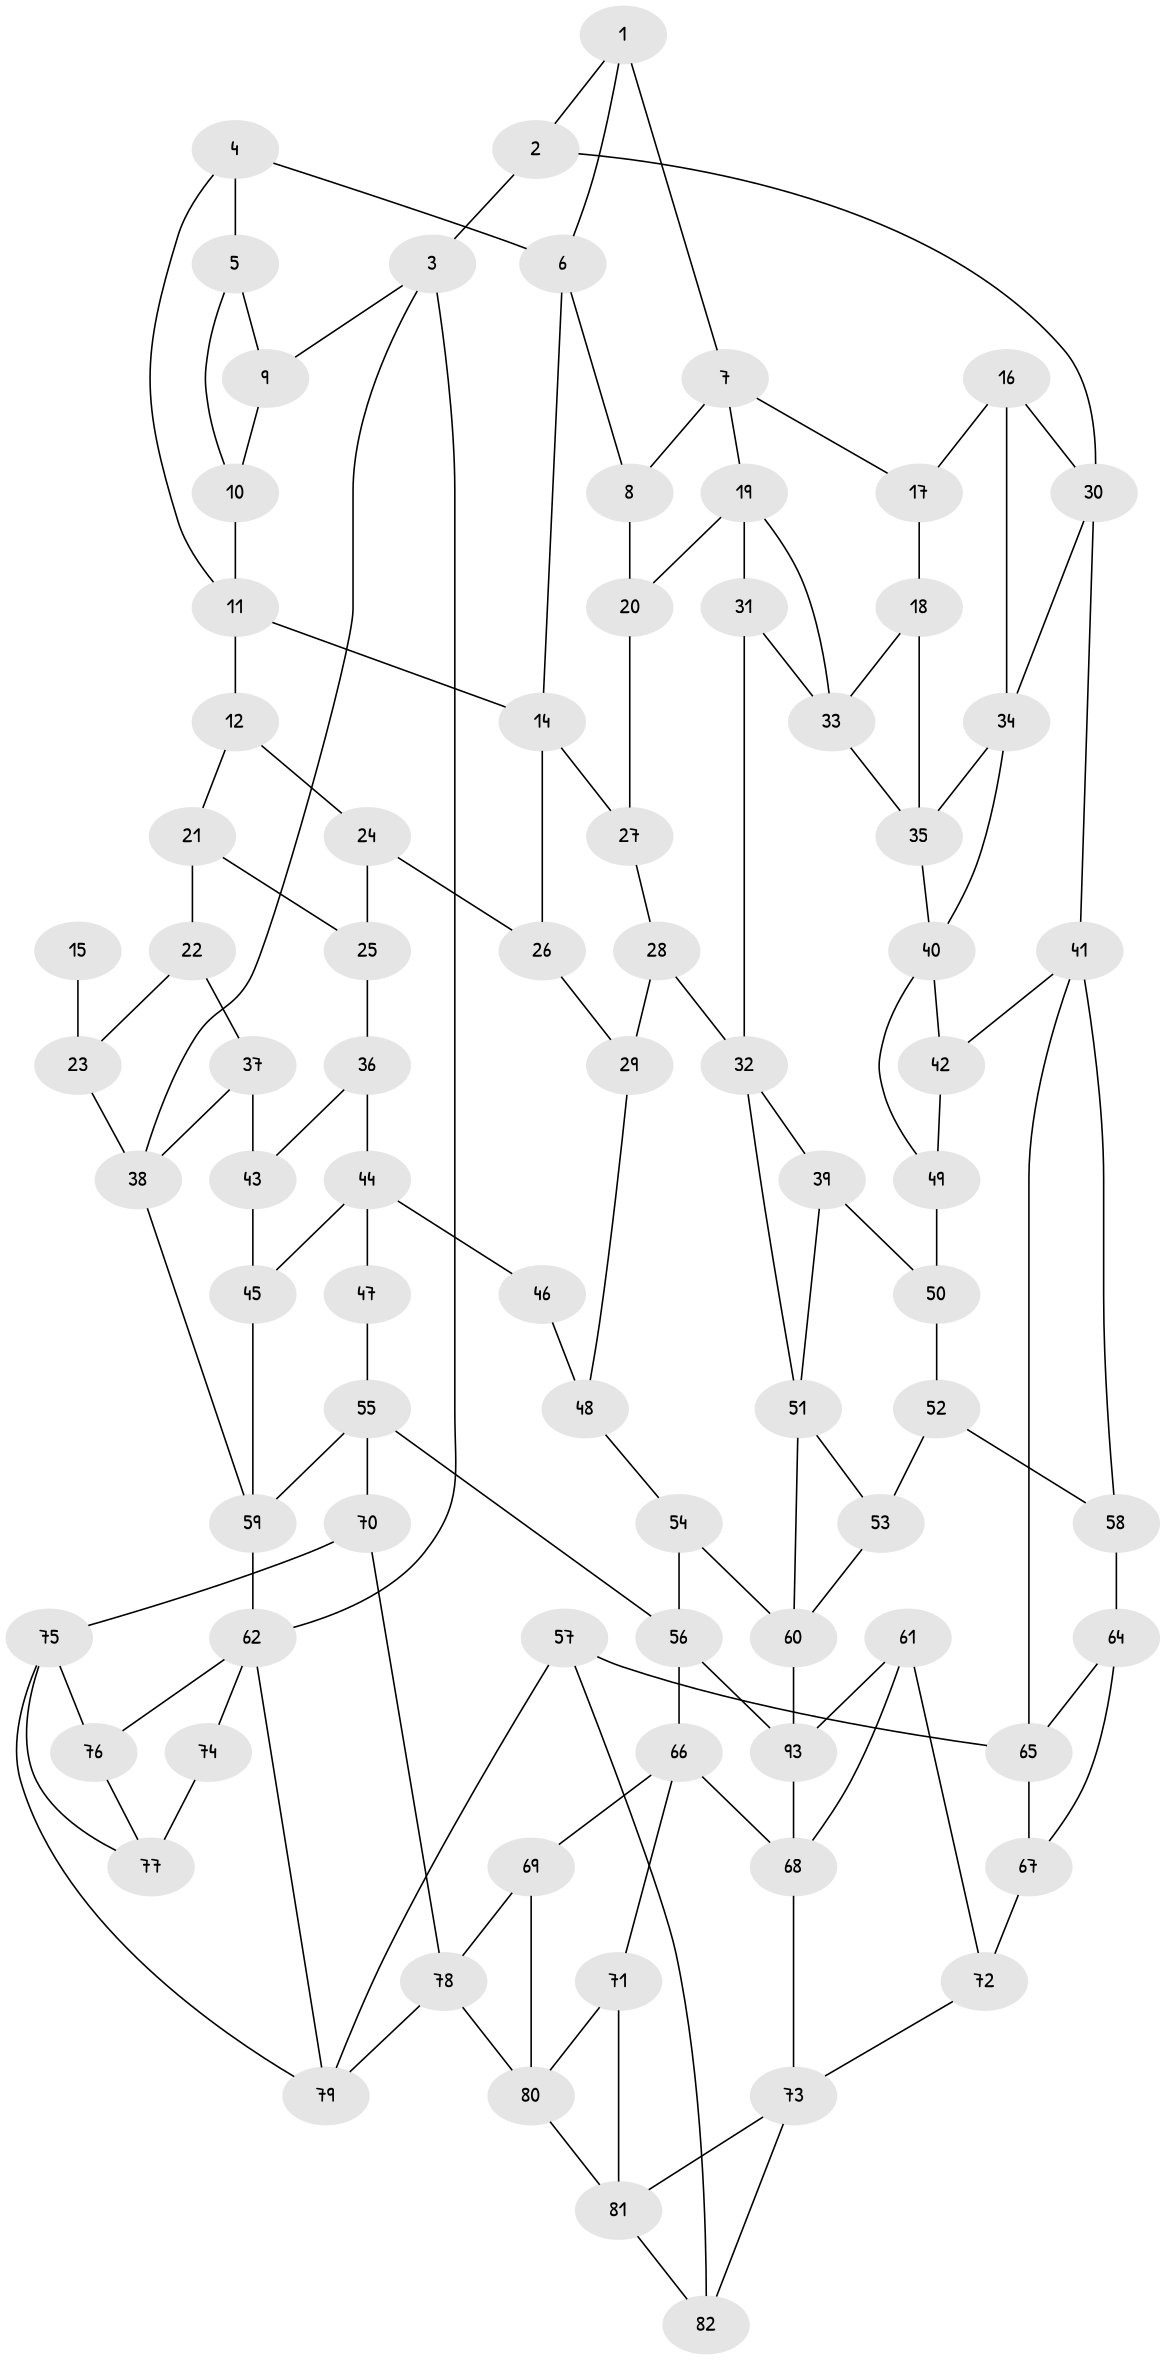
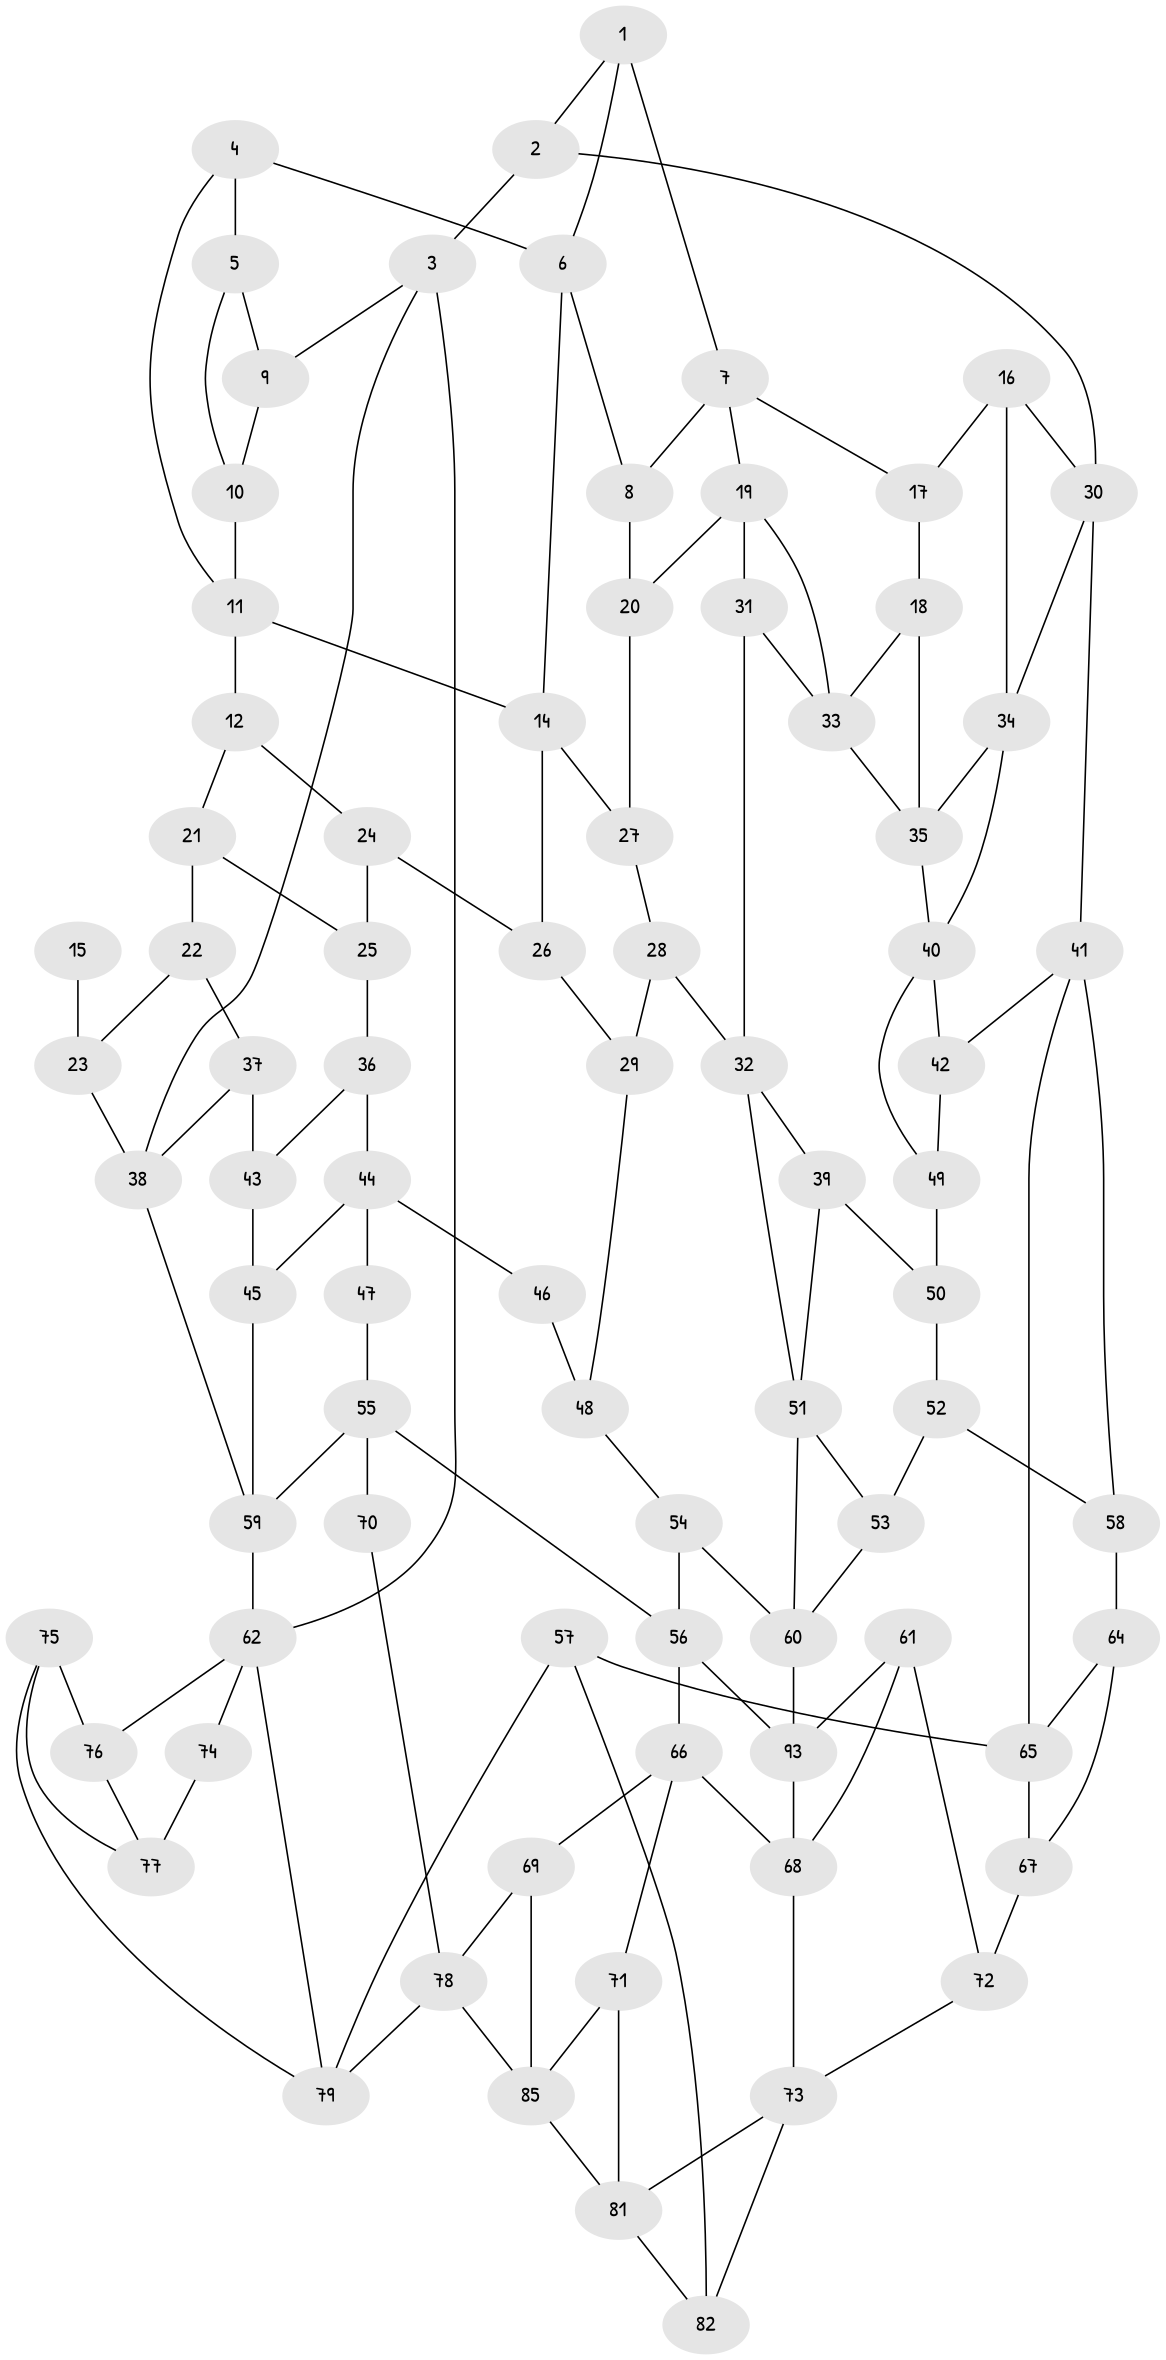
(212, 1587) -> none
(531, 2096) -> (531, 2096)
